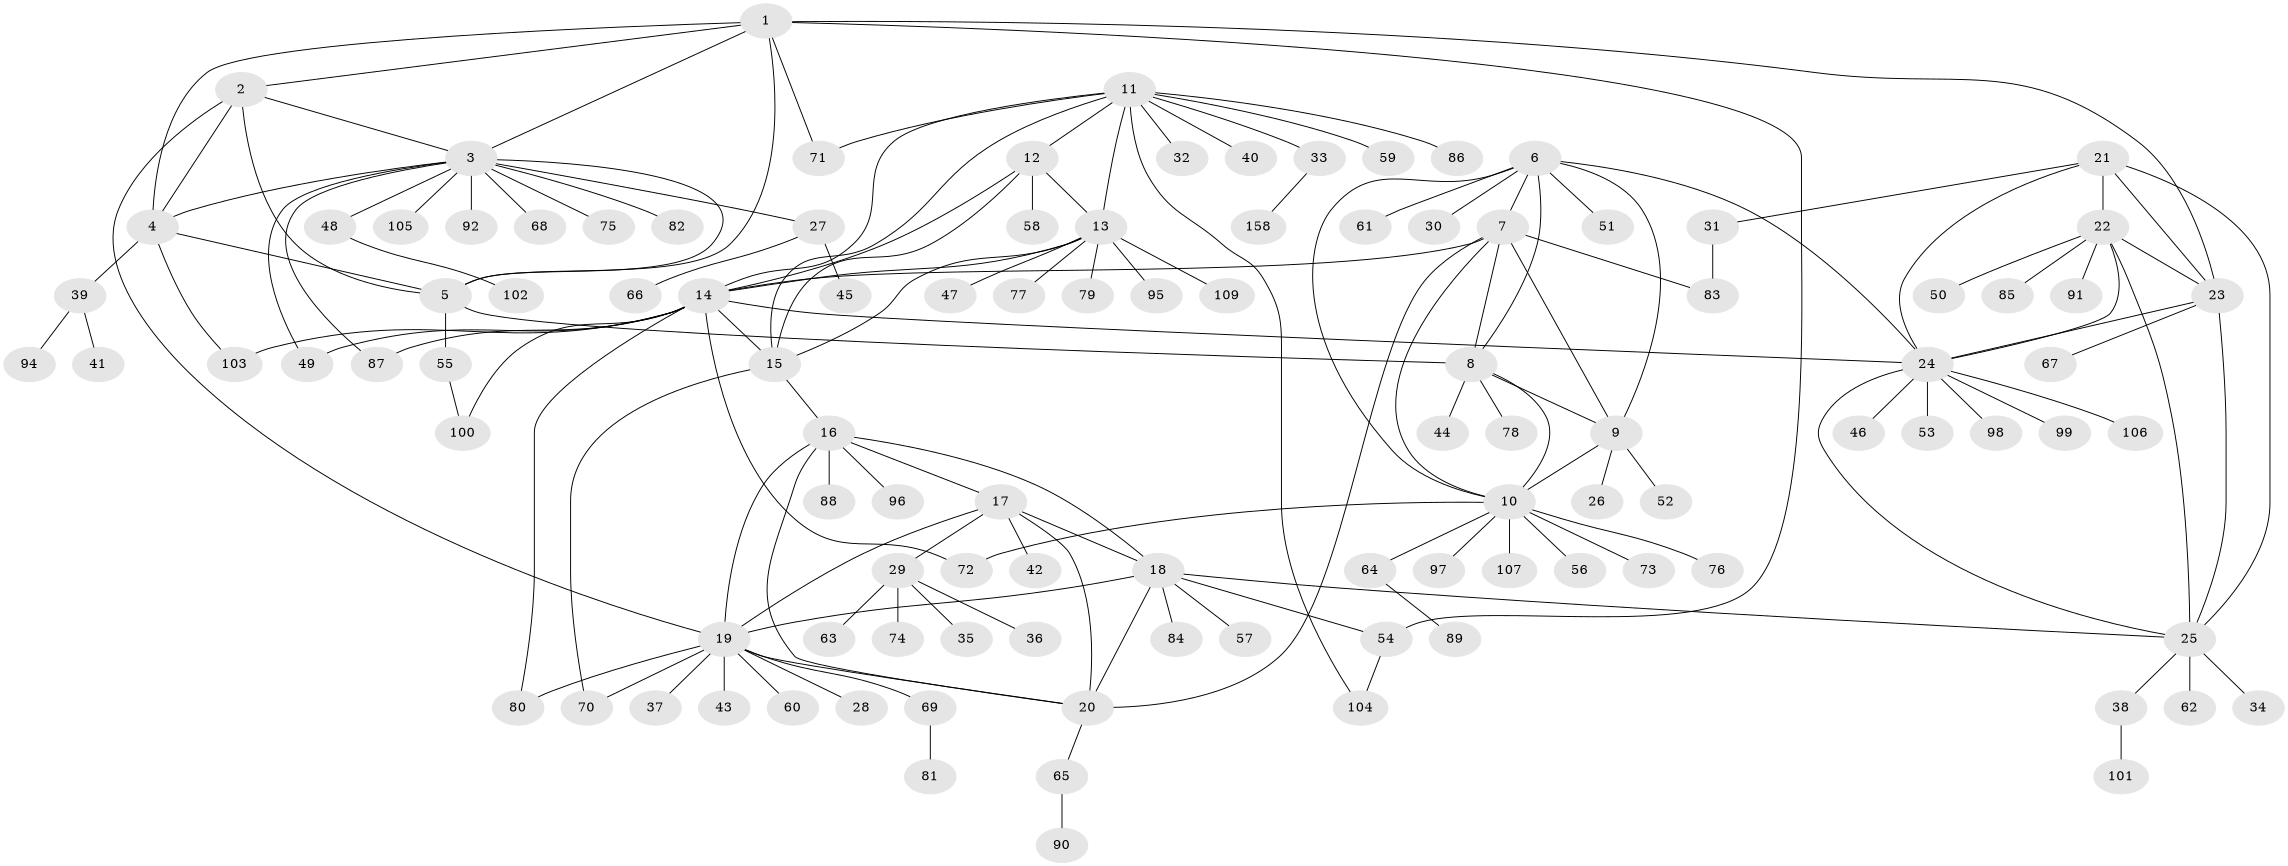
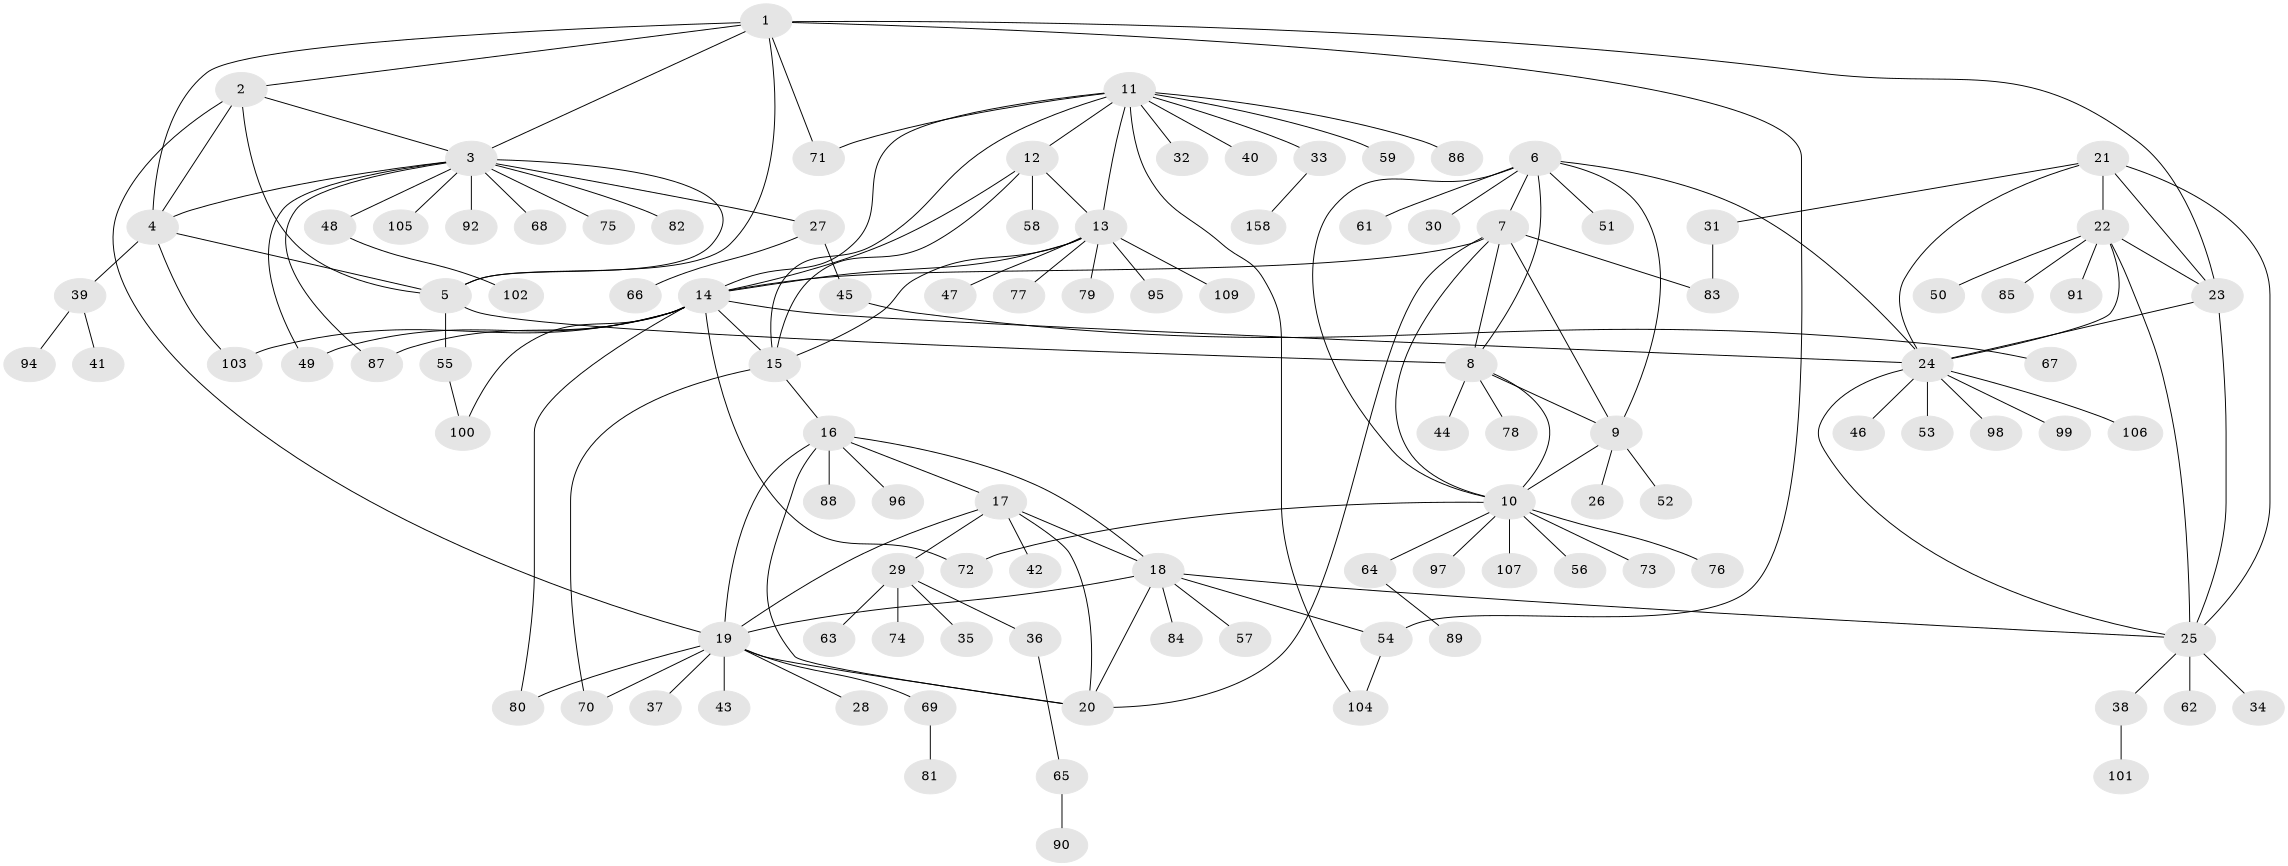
(2134, 330) -> (1447, 334)
(793, 708) -> none
(1075, 742) -> (1049, 708)
